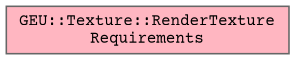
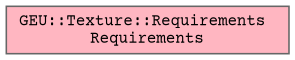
(148, 30) -> (148, 30)
